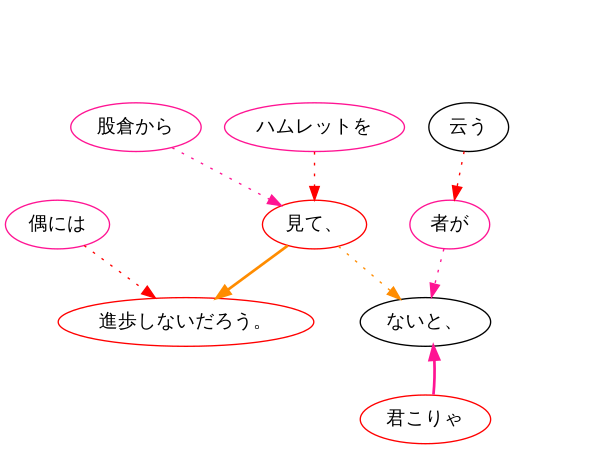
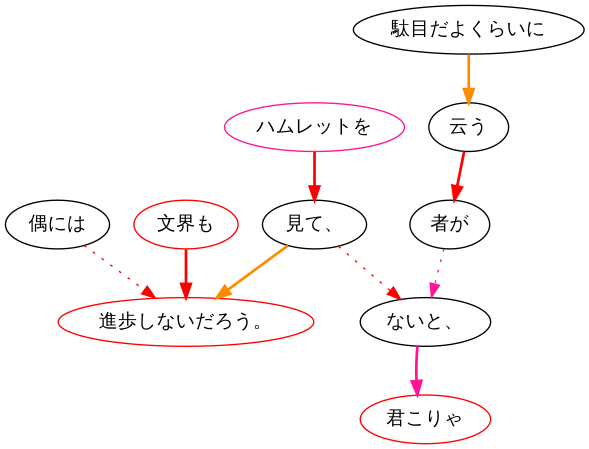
none -> (469, 30)
(136, 127) -> none
(315, 169) -> (315, 169)
(461, 169) -> (461, 169)
(57, 225) -> (57, 225)
none -> (186, 225)
(315, 225) -> (315, 225)
(450, 225) -> (450, 225)
(364, 268) -> (364, 268)
(434, 377) -> (416, 364)
